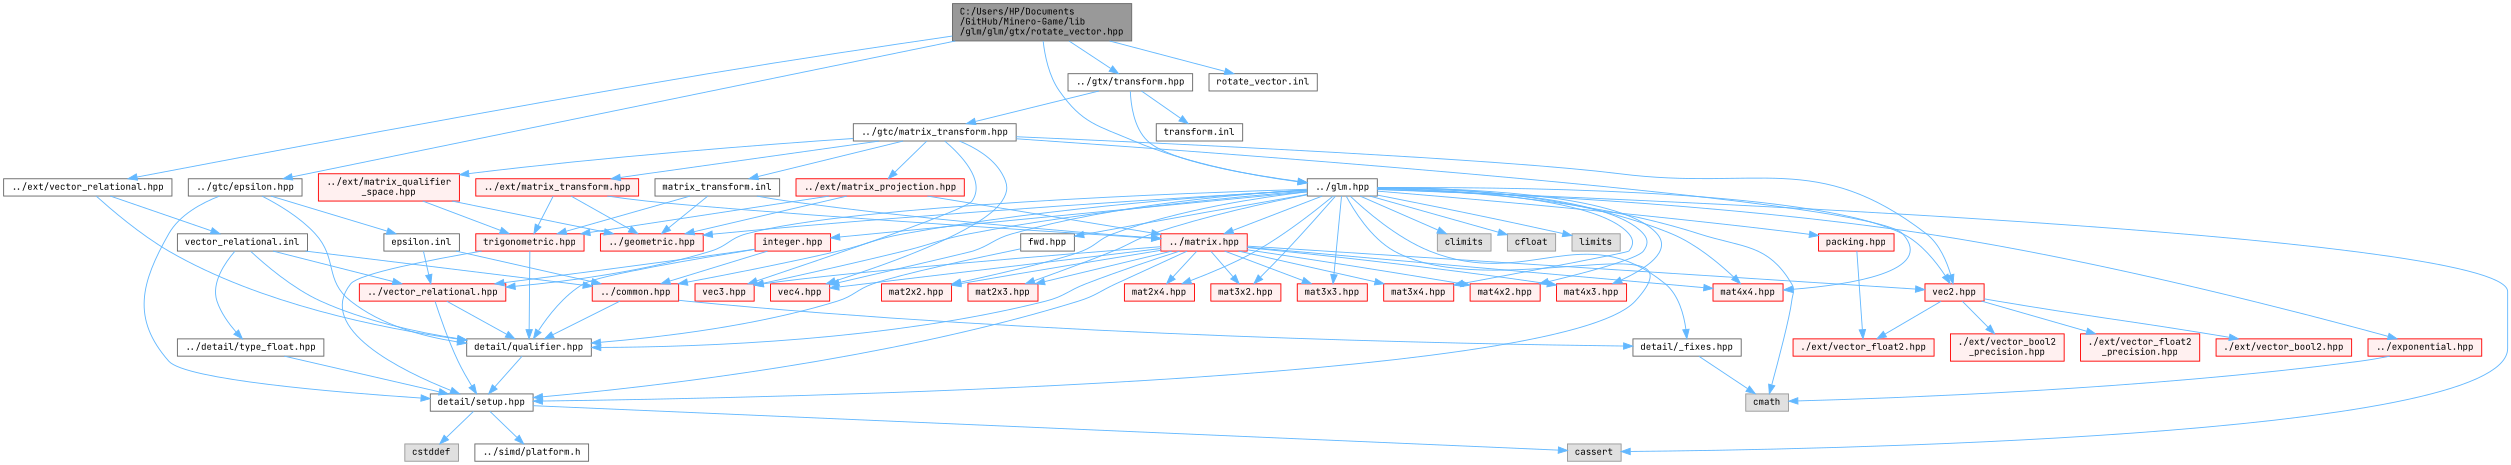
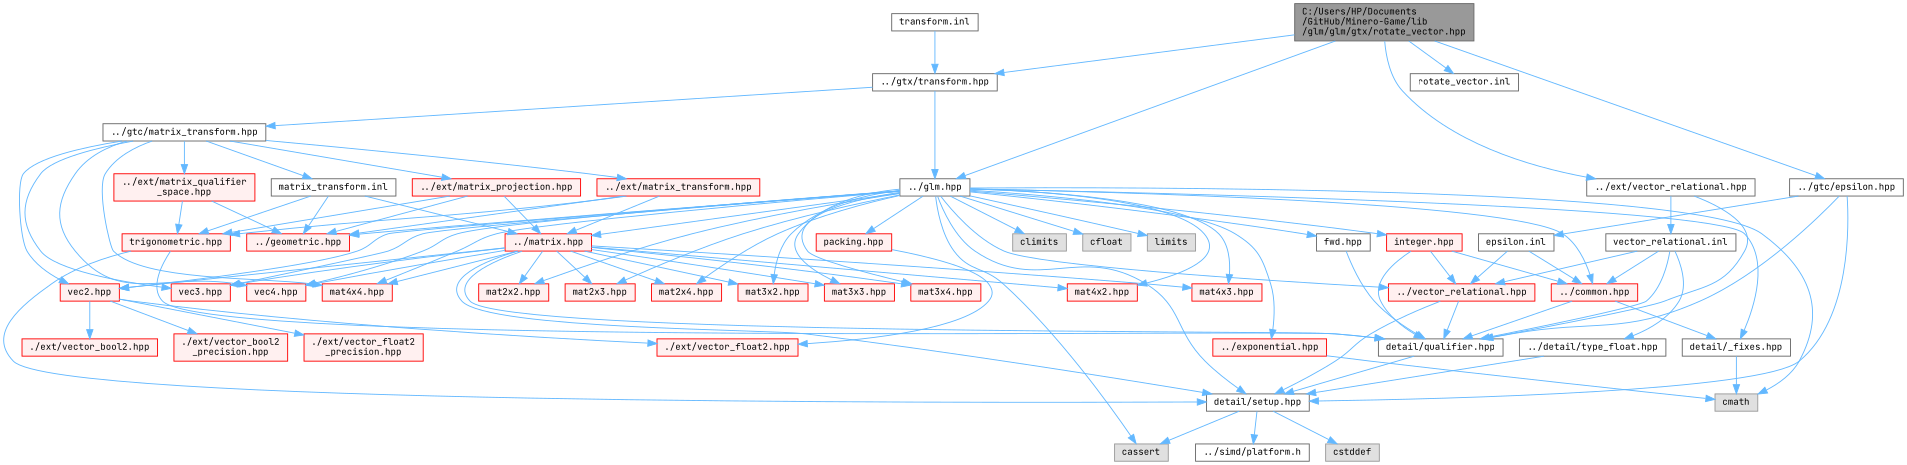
(1161, 105) -> (935, 47)
